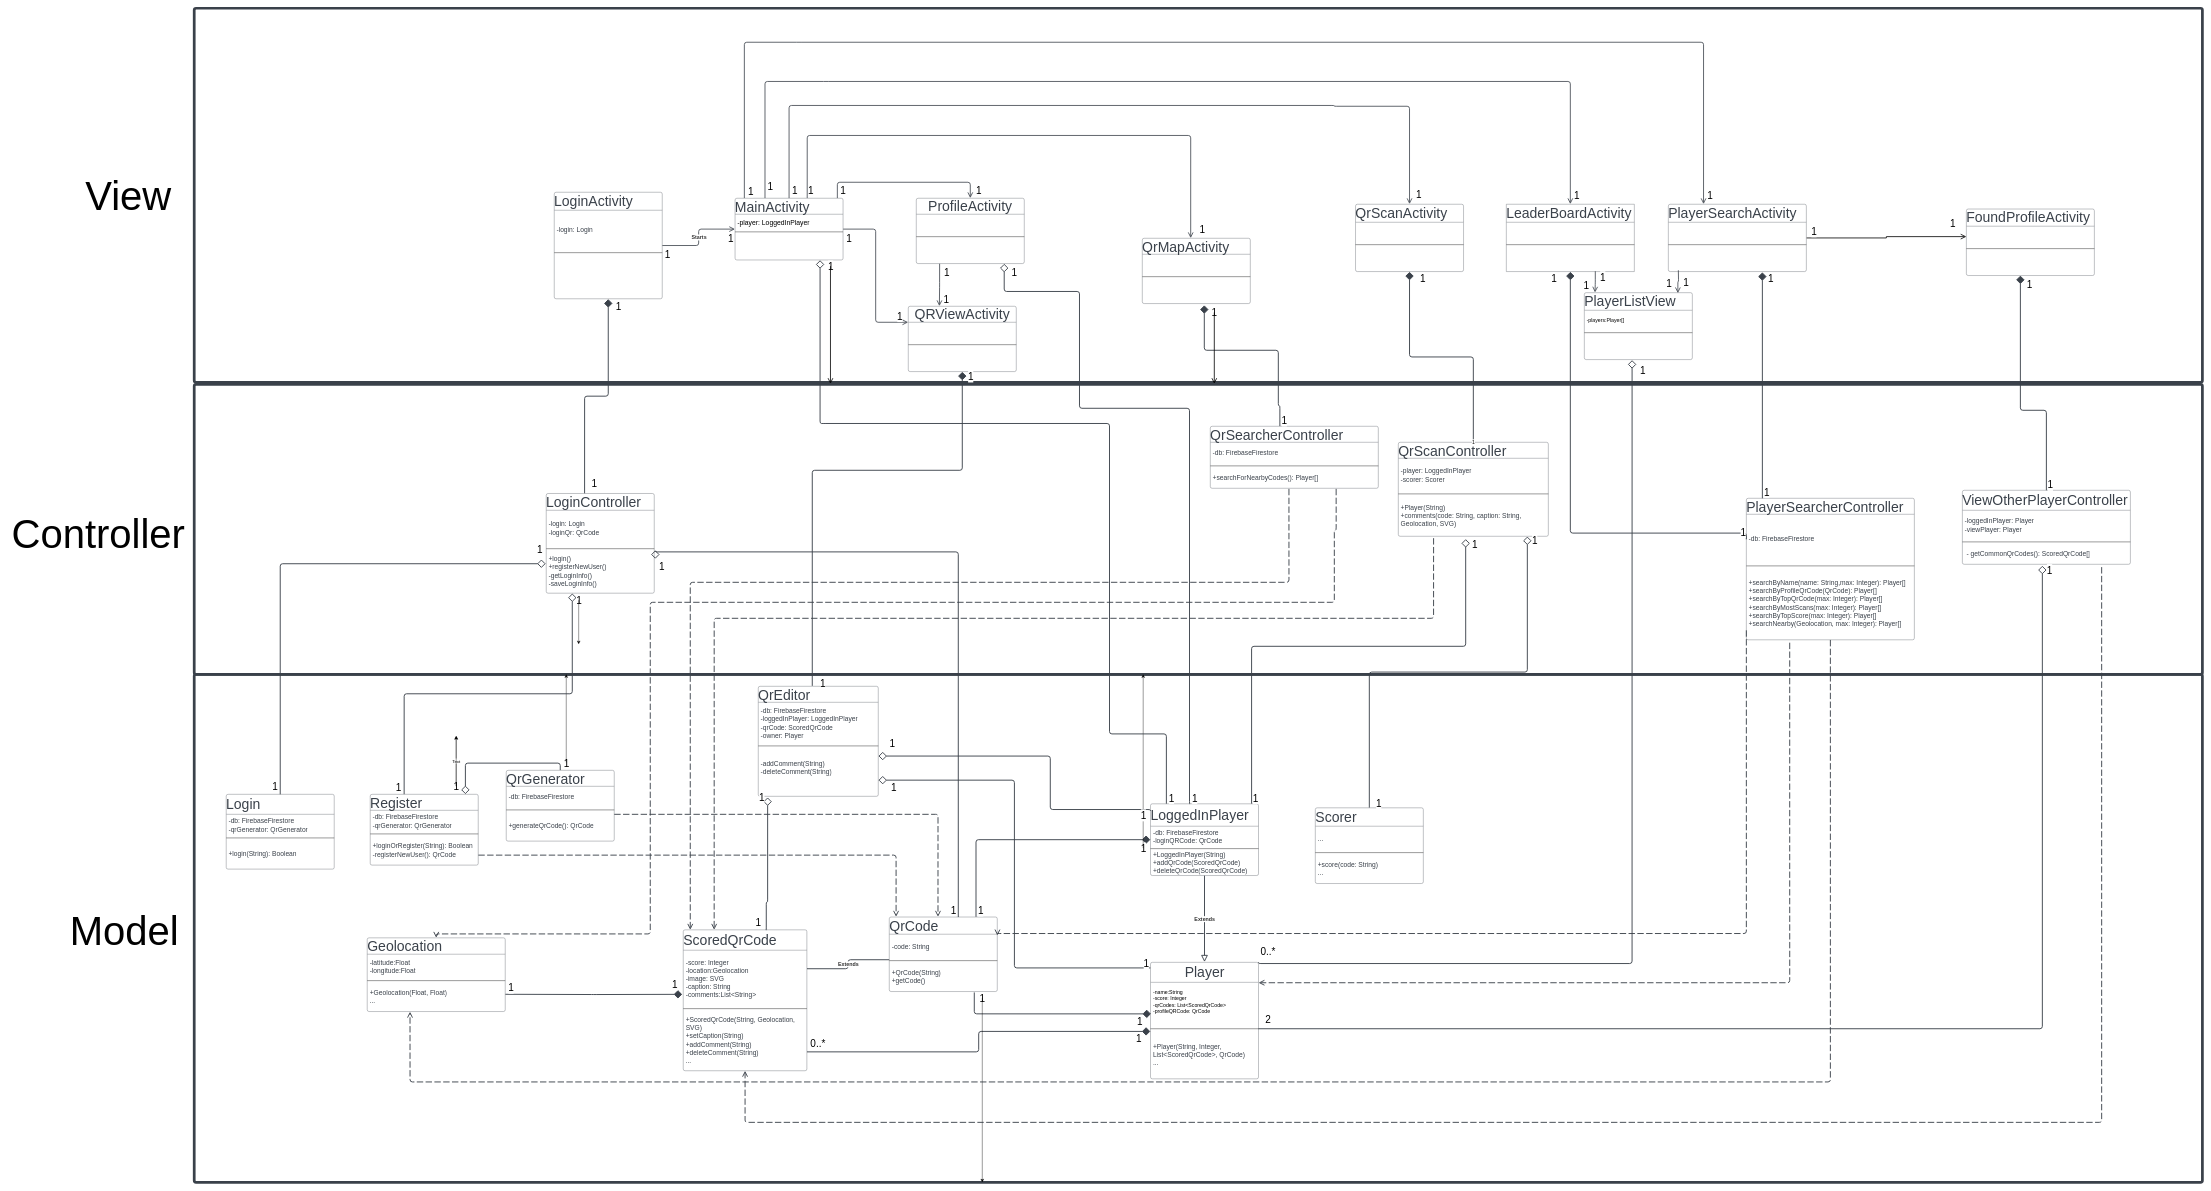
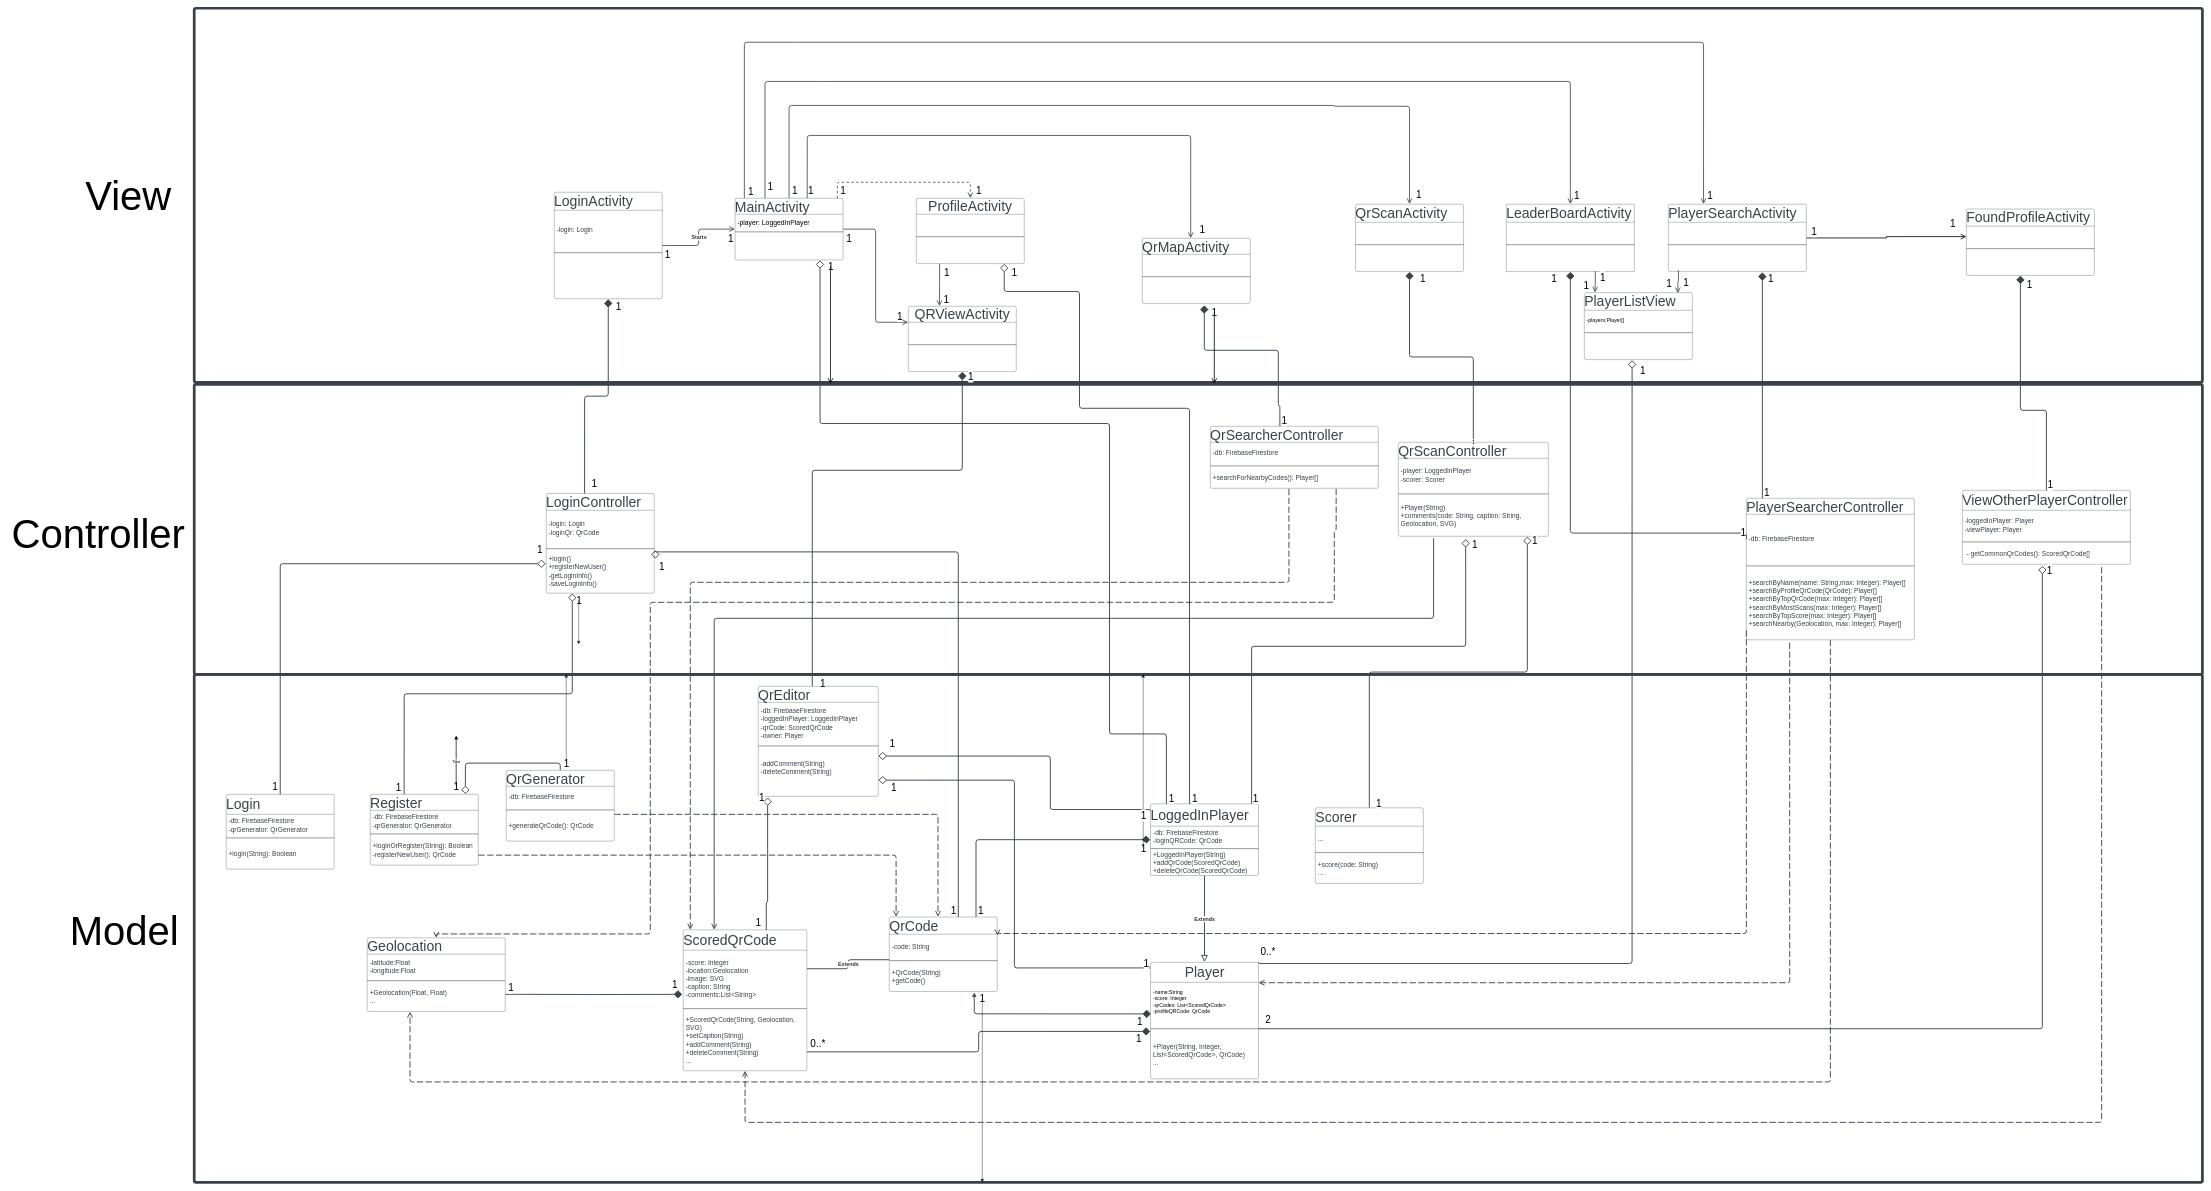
(903, 182) -> (903, 182)
(810, 618) -> (810, 618)
(974, 995) -> (974, 997)
